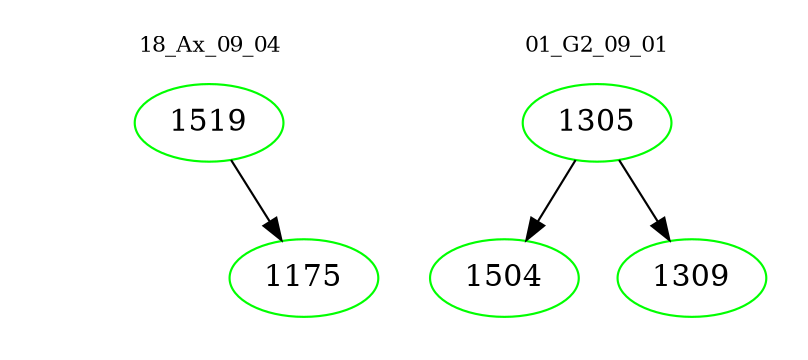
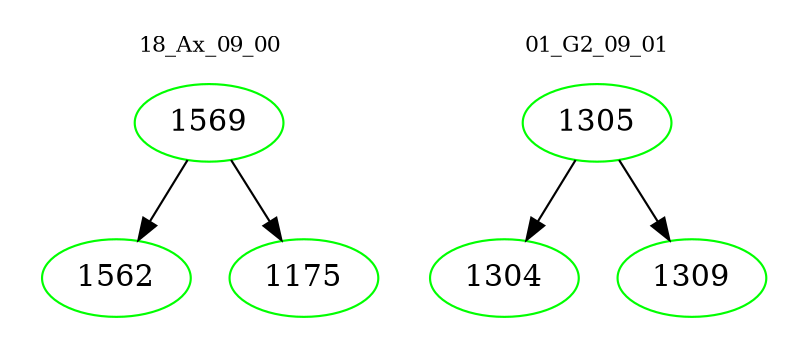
(210, 46) -> (210, 46)
(209, 123) -> (209, 123)
none -> (116, 278)
(504, 278) -> (504, 278)
